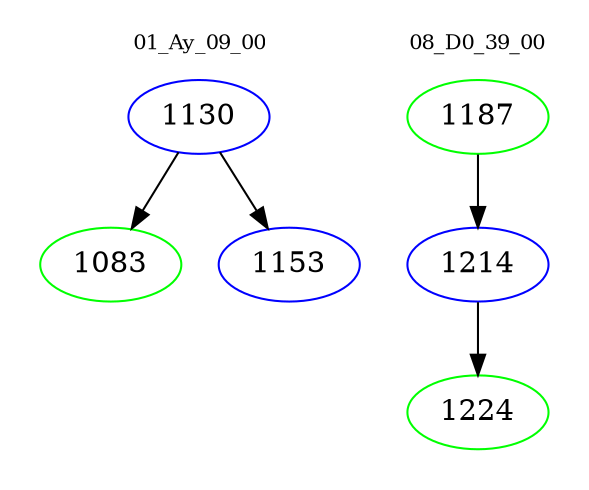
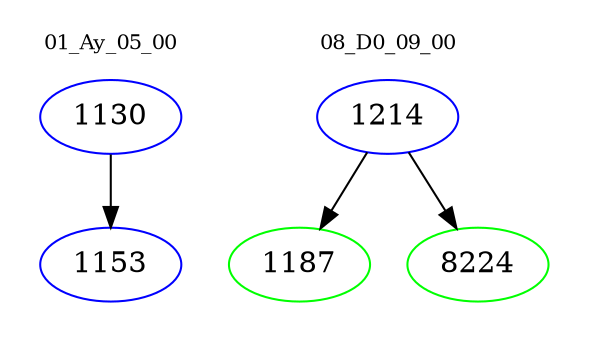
(200, 44) -> (111, 44)
(478, 44) -> (389, 44)
(478, 181) -> (349, 181)
(111, 265) -> none
(478, 412) -> (478, 265)
